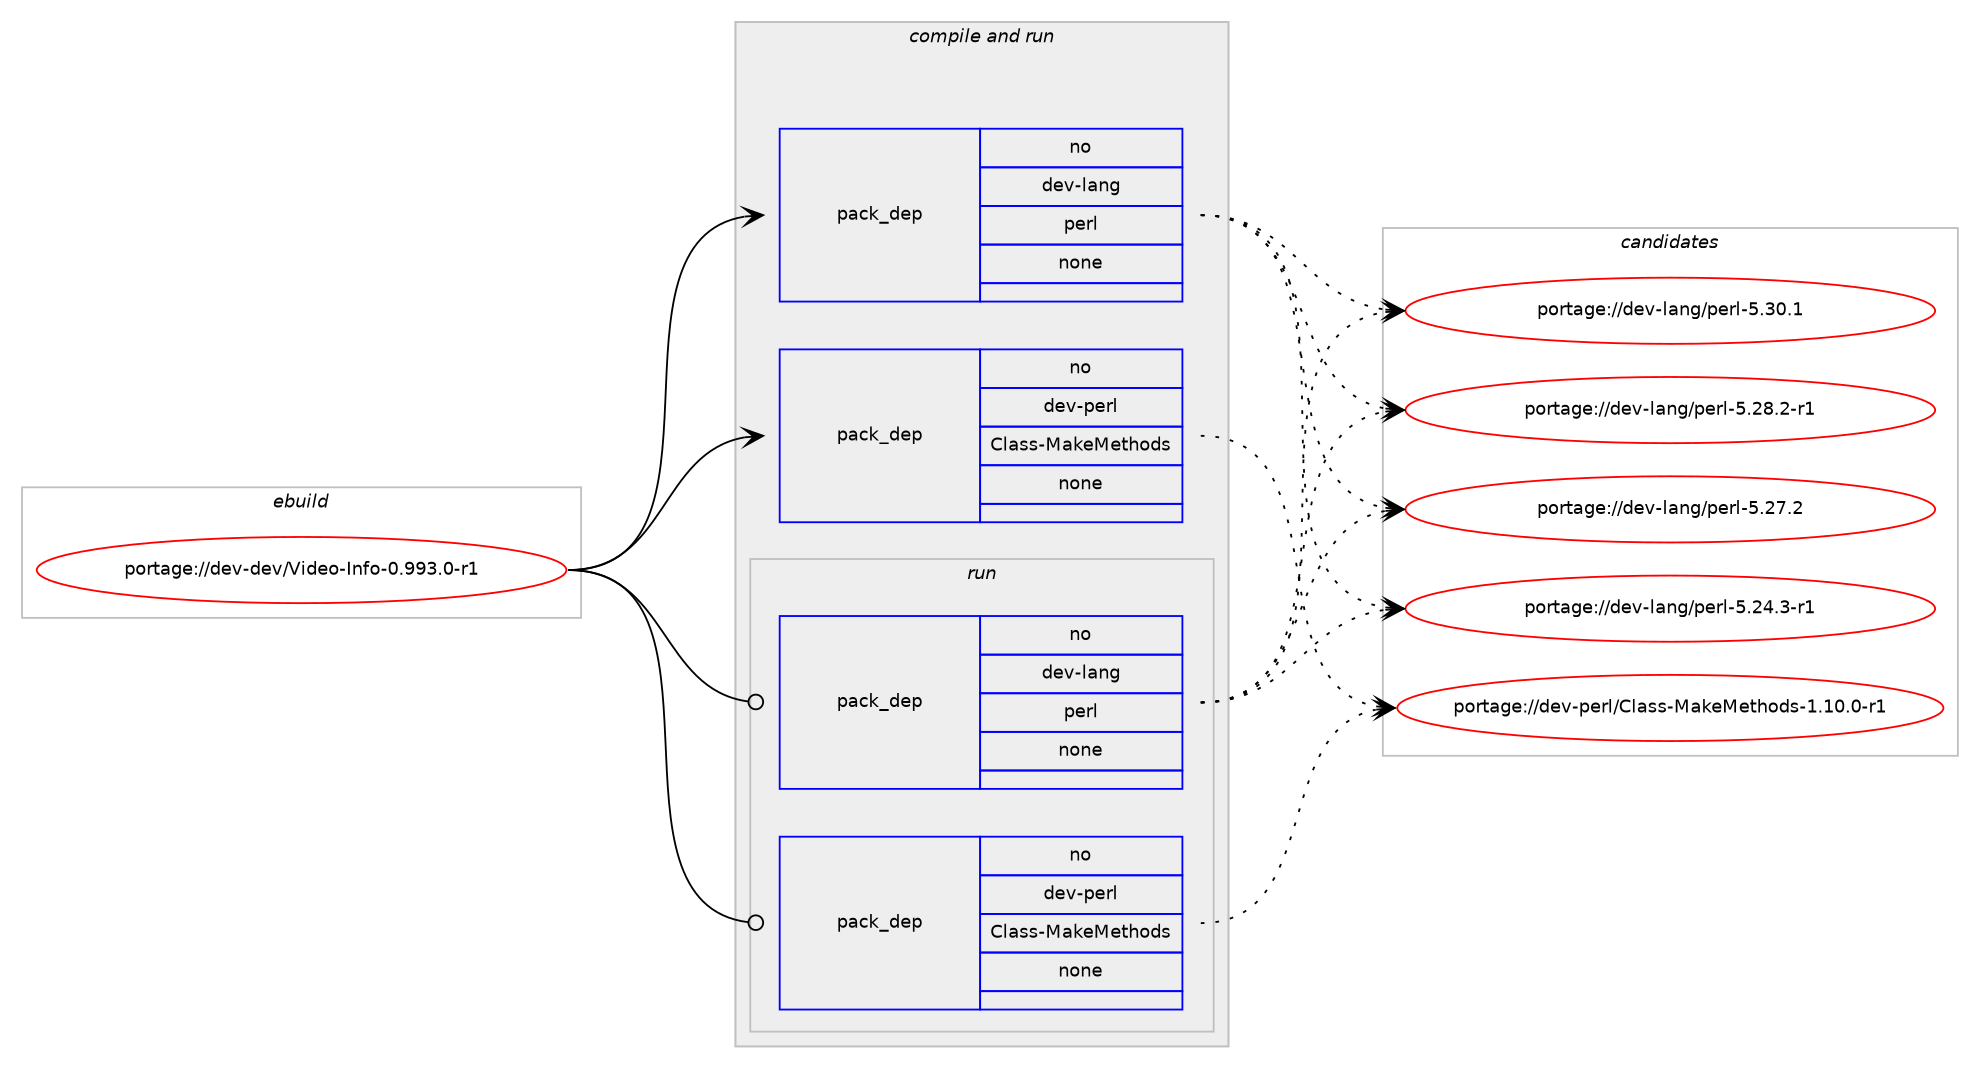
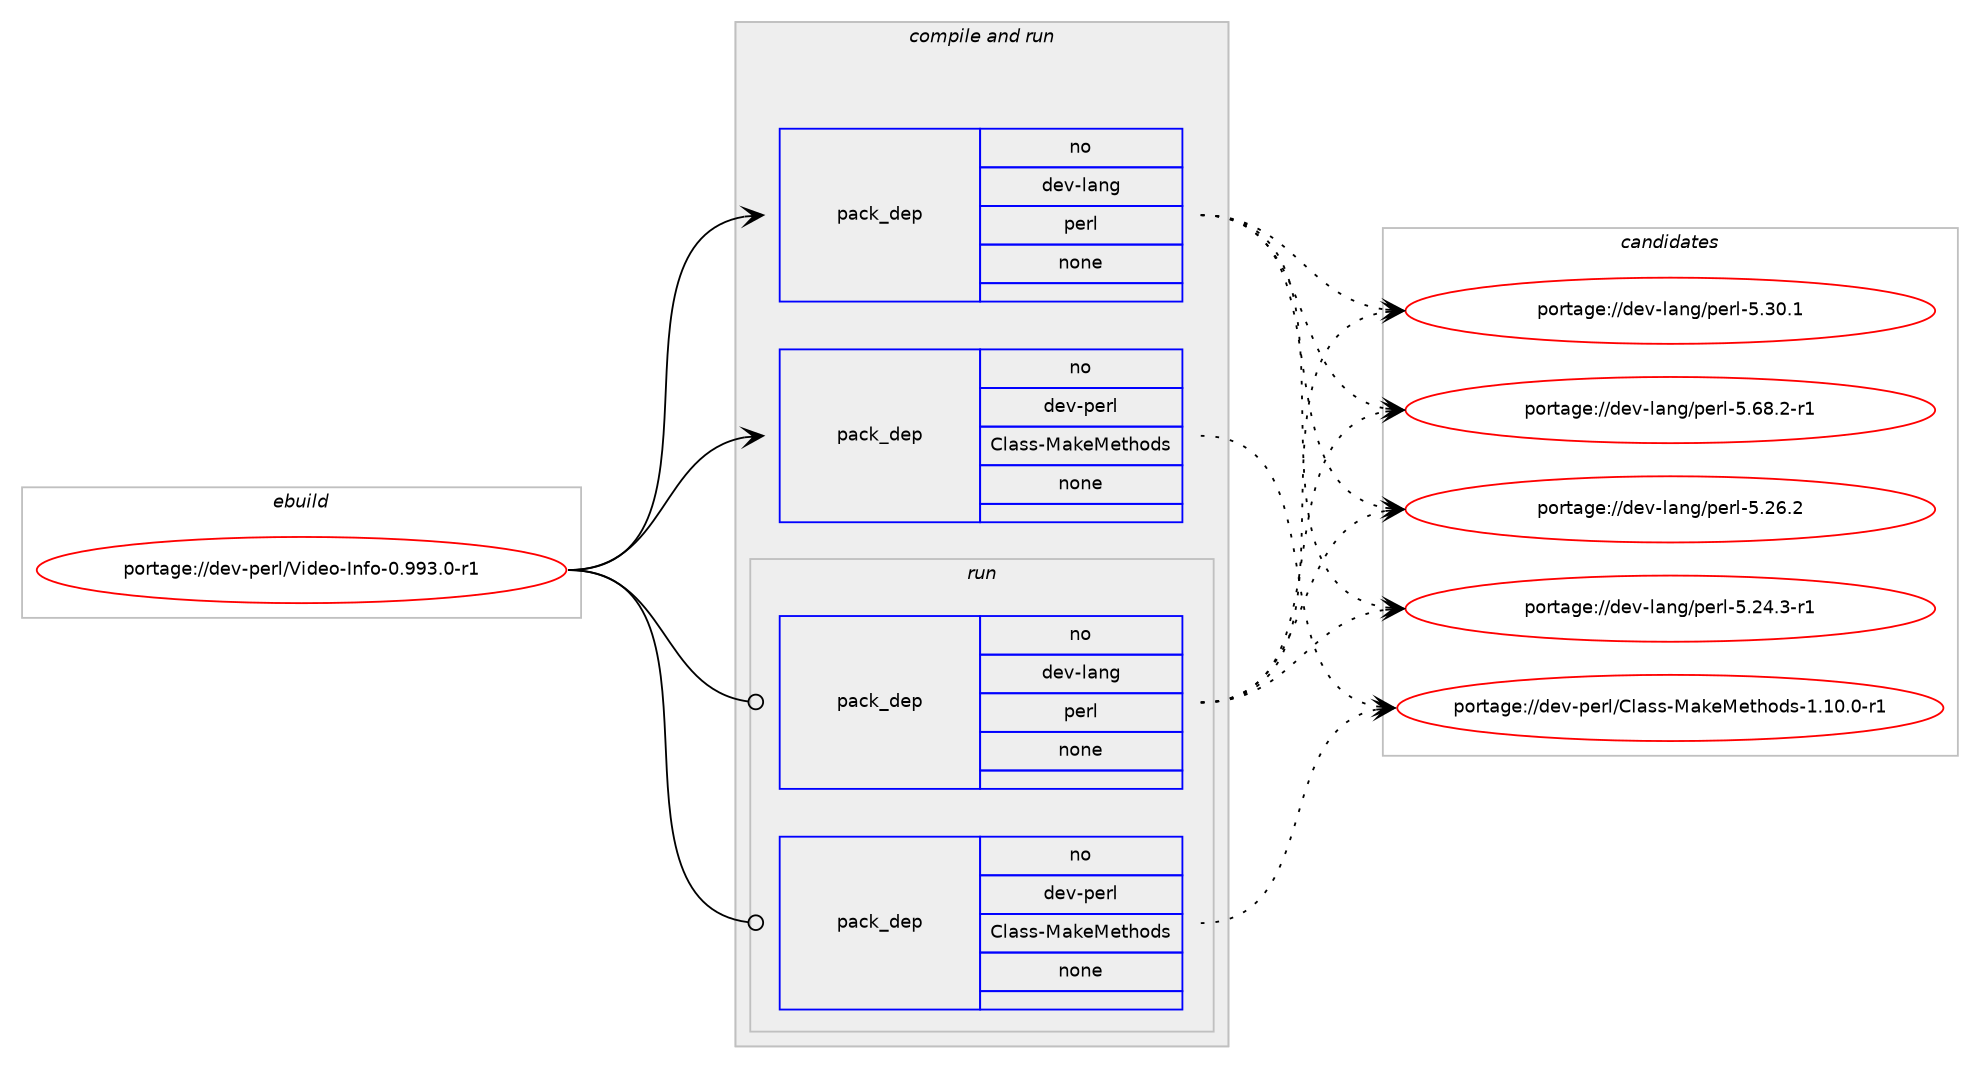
(1670, 410) -> (1670, 410)
(1670, 509) -> (1670, 509)
(302, 570) -> (302, 570)
